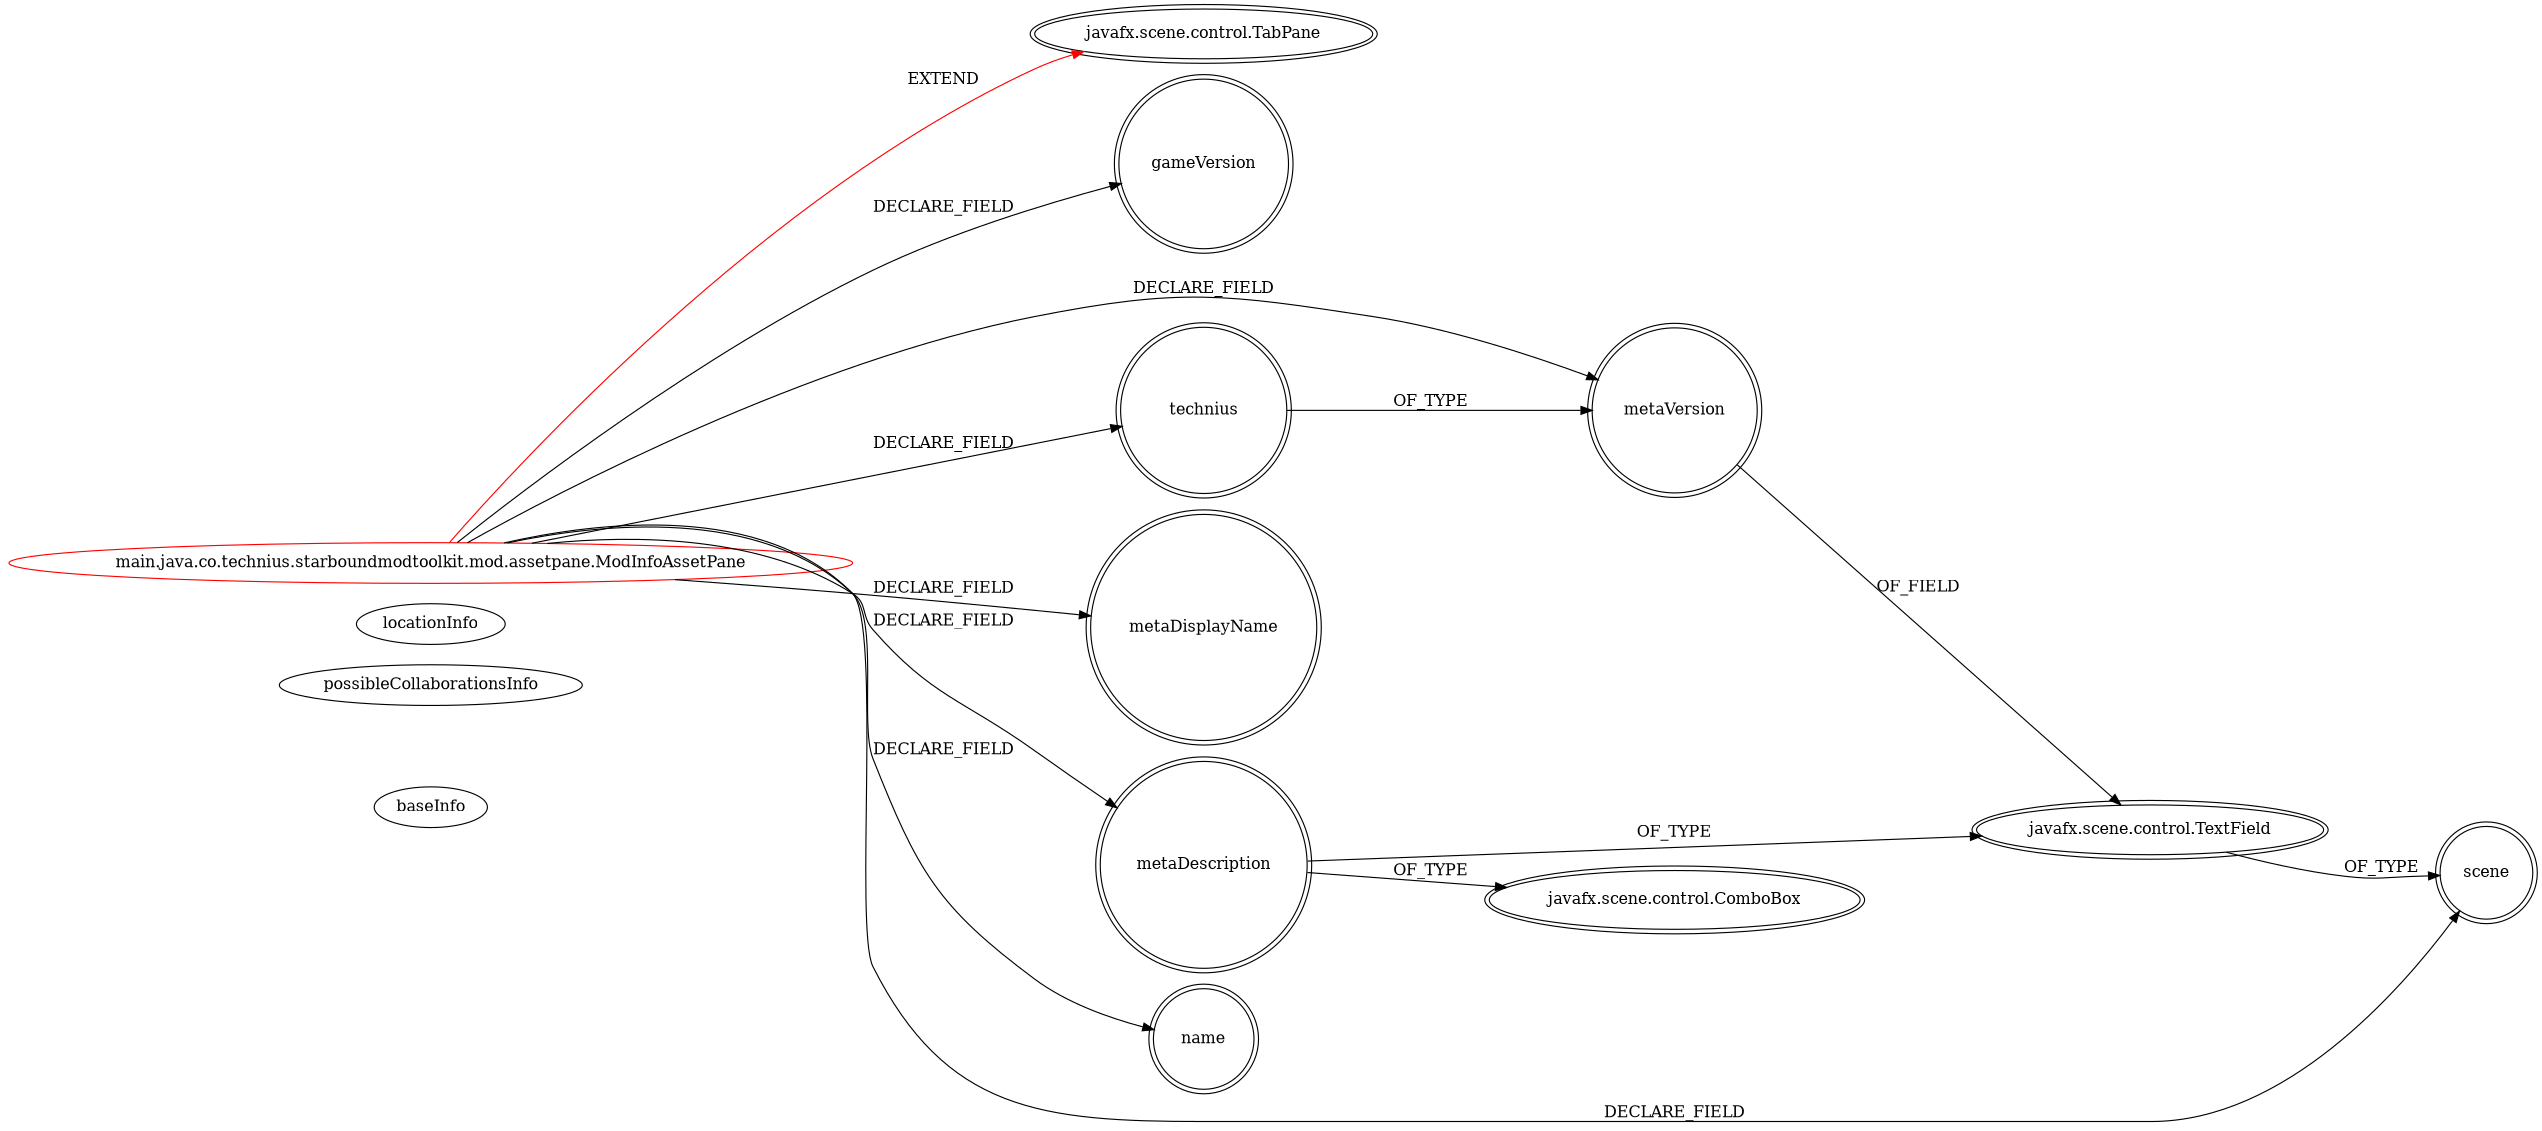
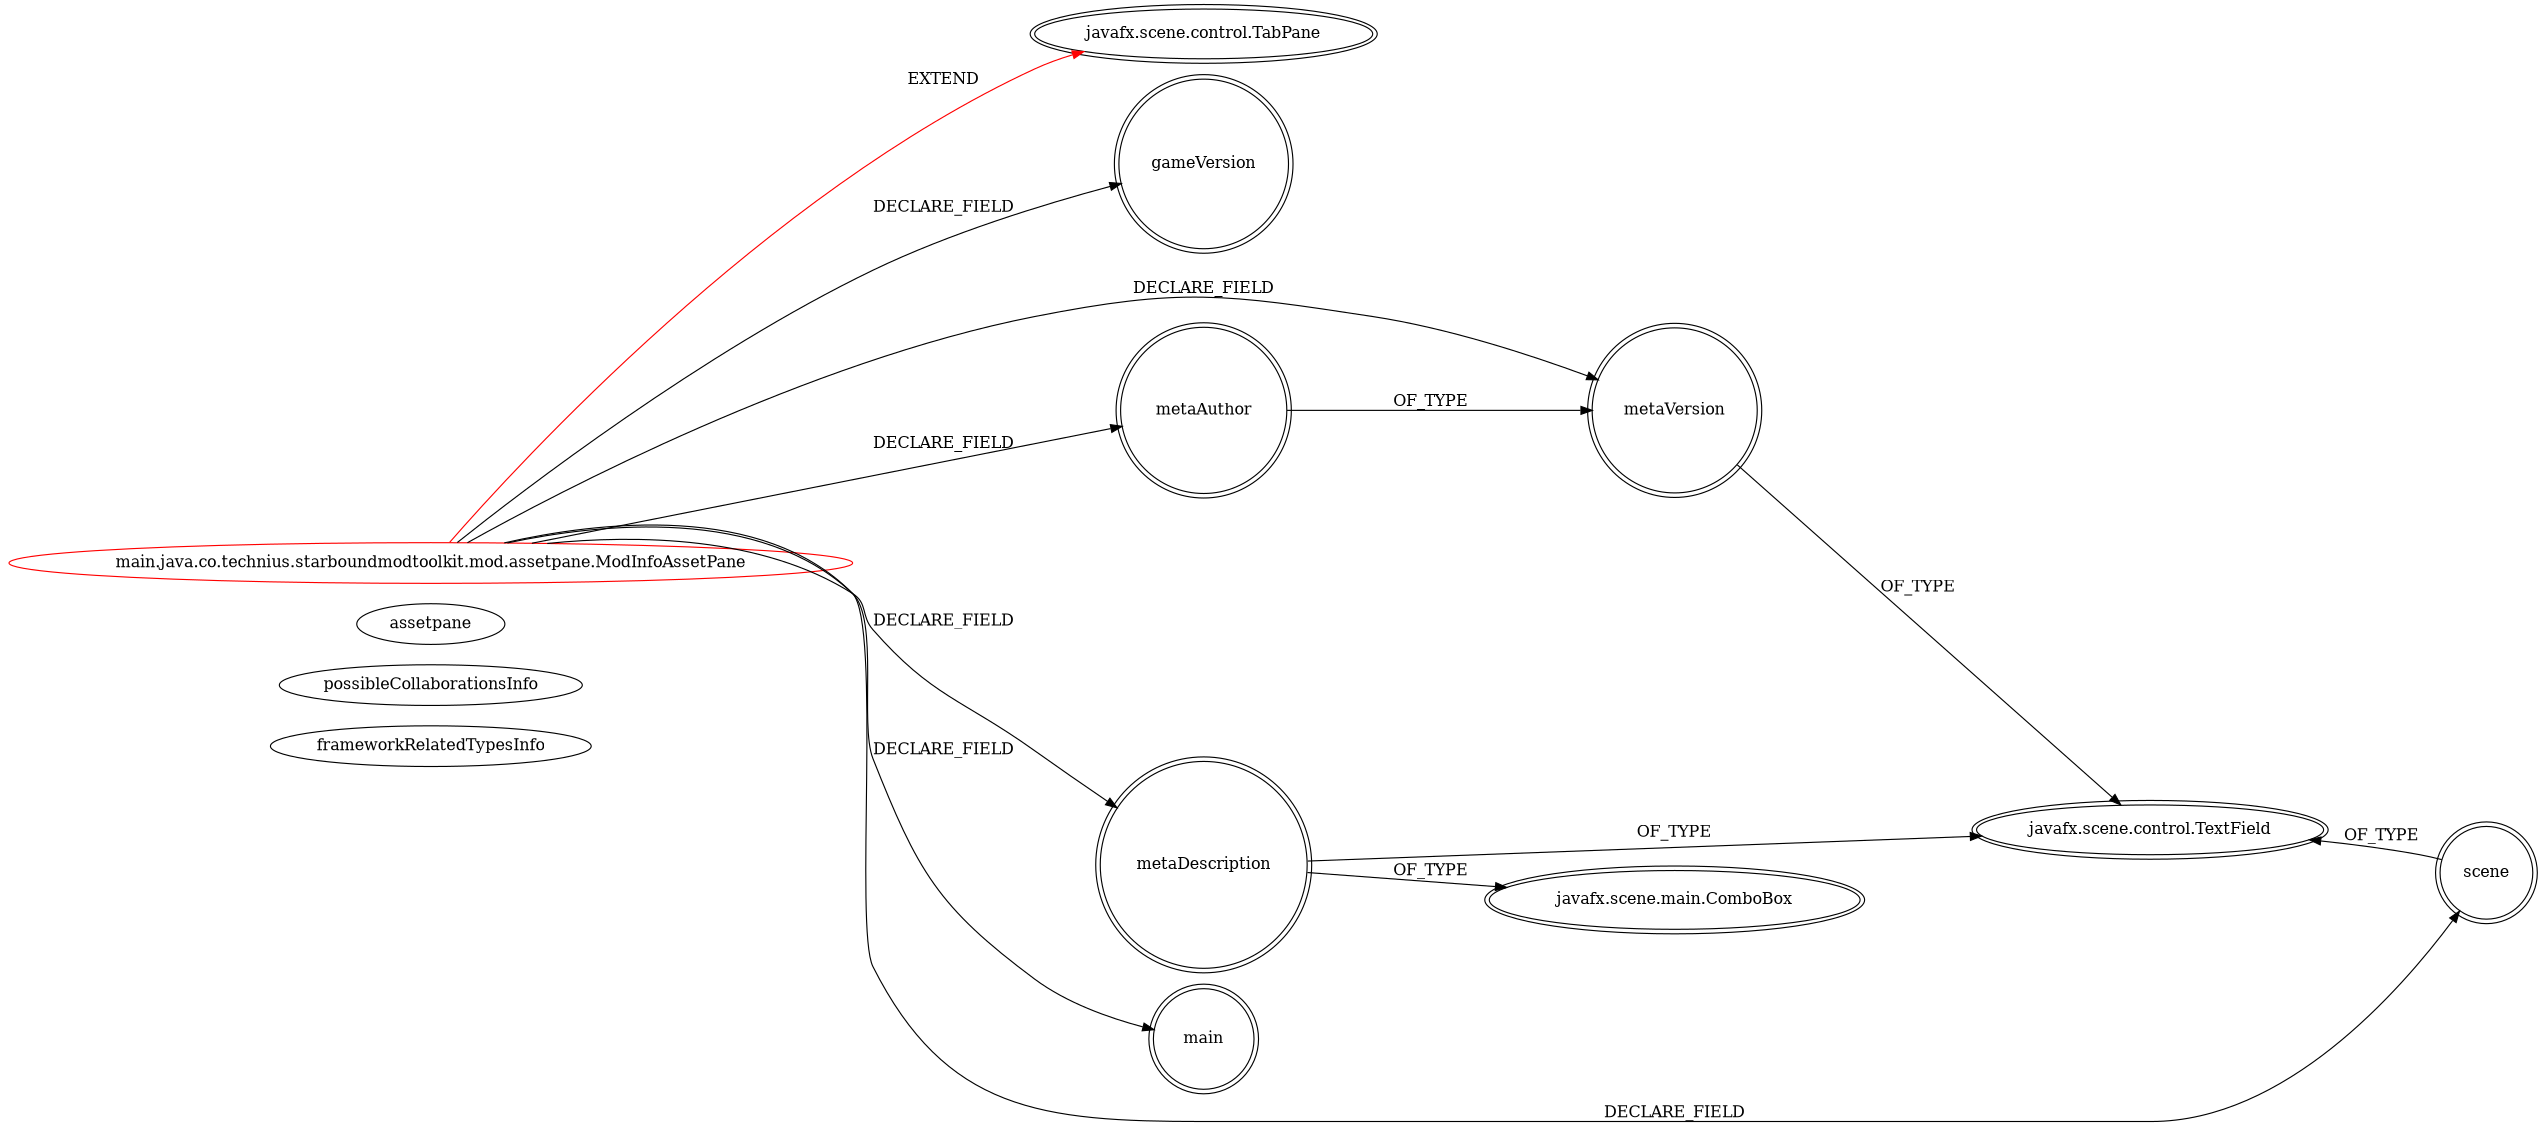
(1204, 410) -> (1204, 410)
(1918, 587) -> (1918, 587)
(431, 624) -> (431, 624)
(1204, 627) -> none
none -> (431, 746)
(431, 807) -> none
(2326, 874) -> (2382, 849)
(1675, 900) -> (1675, 900)
(1204, 1039) -> (1204, 1039)
